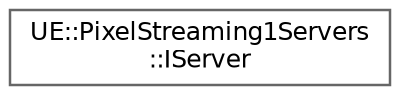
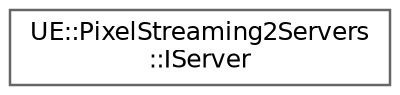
(200, 48) -> (200, 48)
